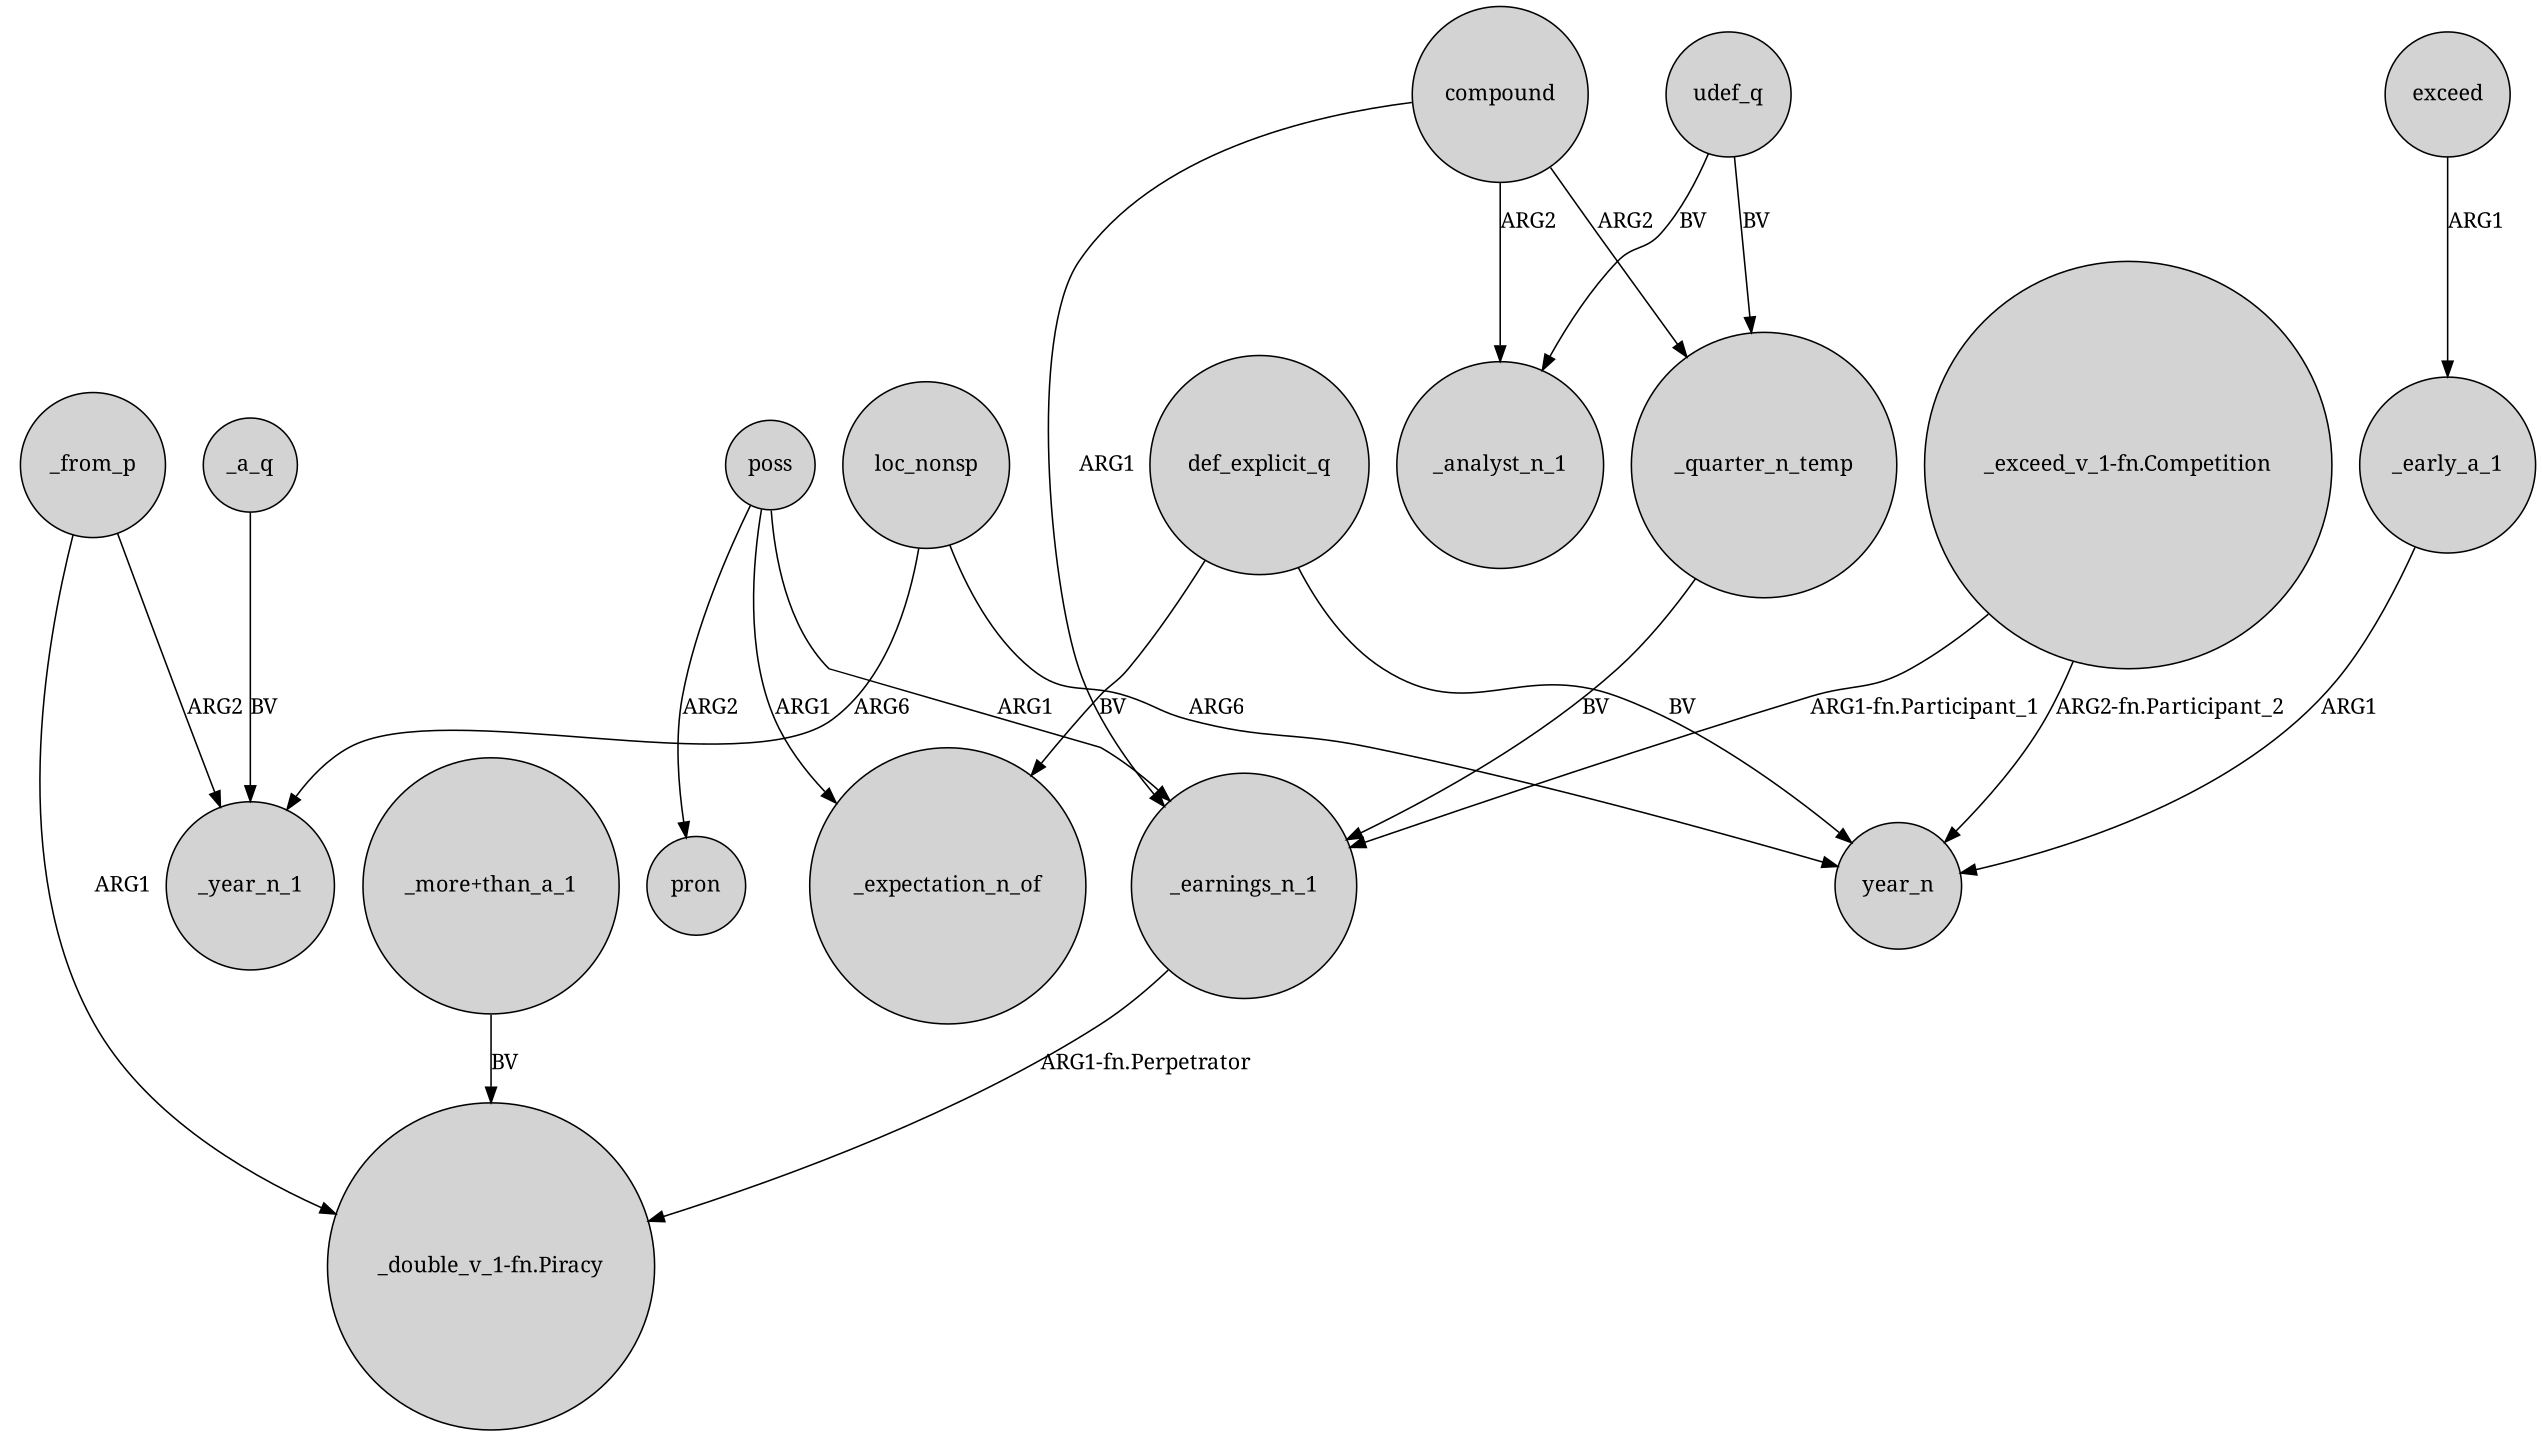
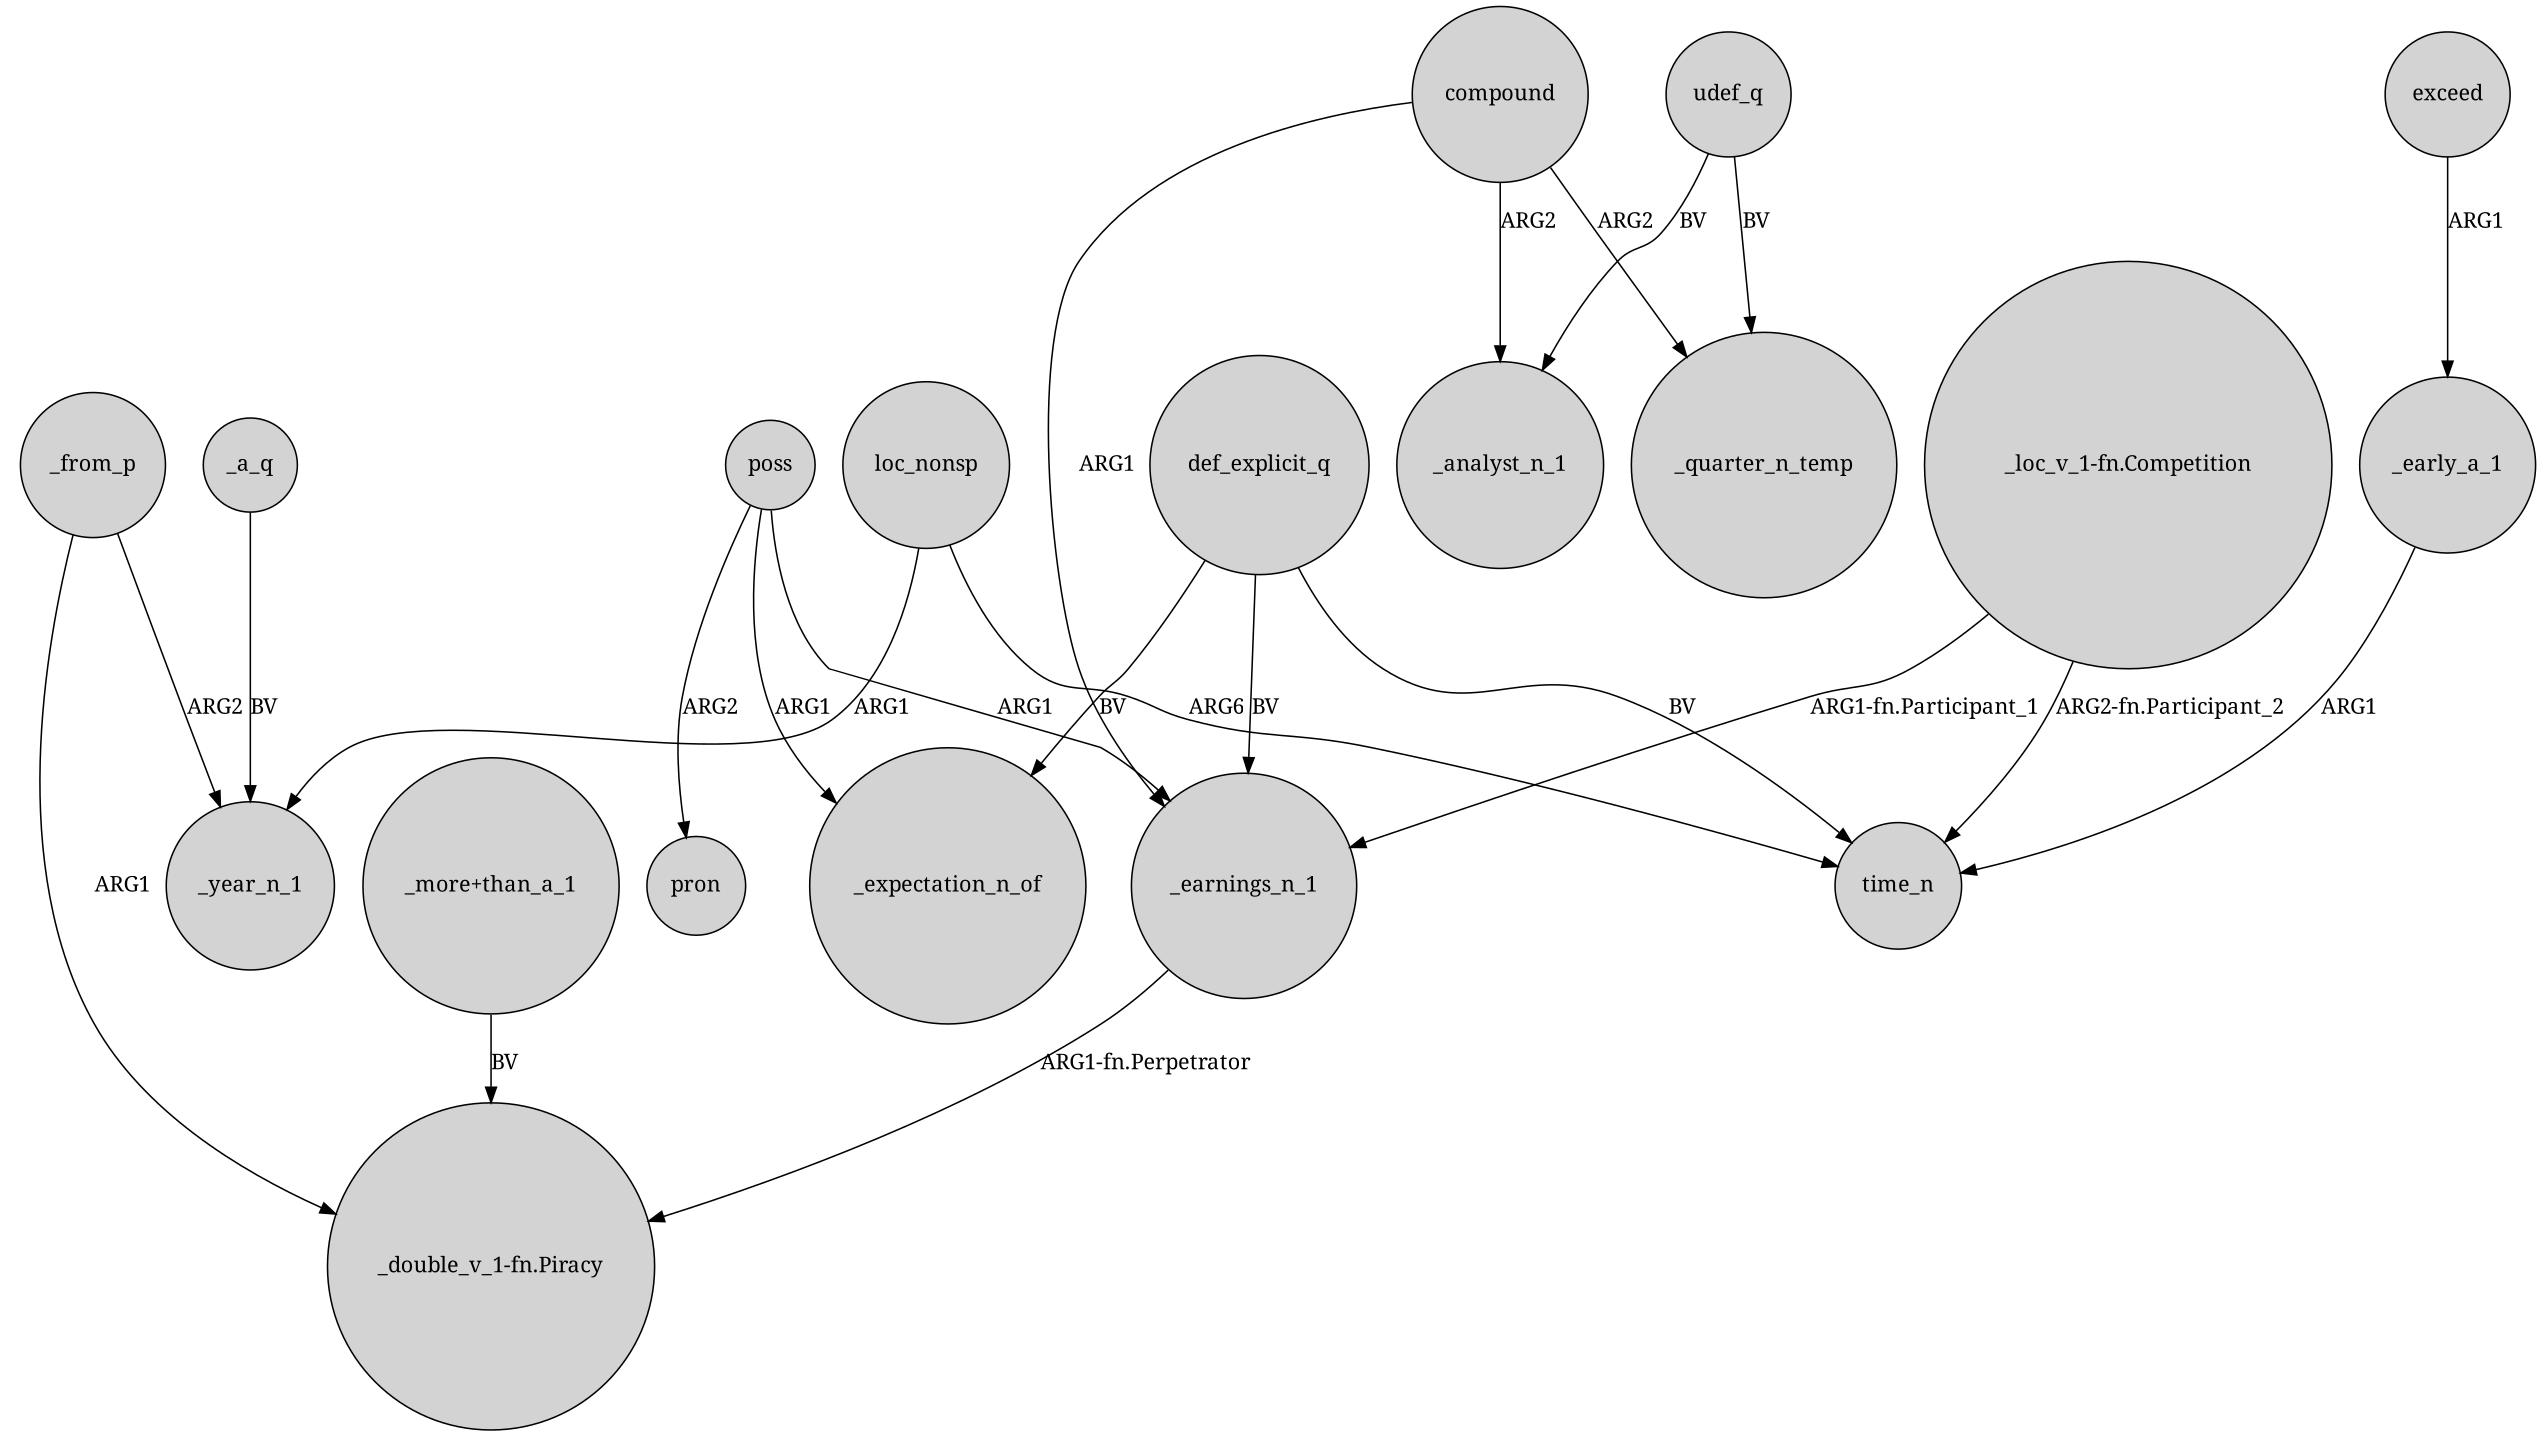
(2128, 465) -> (2128, 465)
(882, 708) -> (882, 708)
(1545, 726) -> (1252, 666)
(1898, 886) -> (1898, 886)
